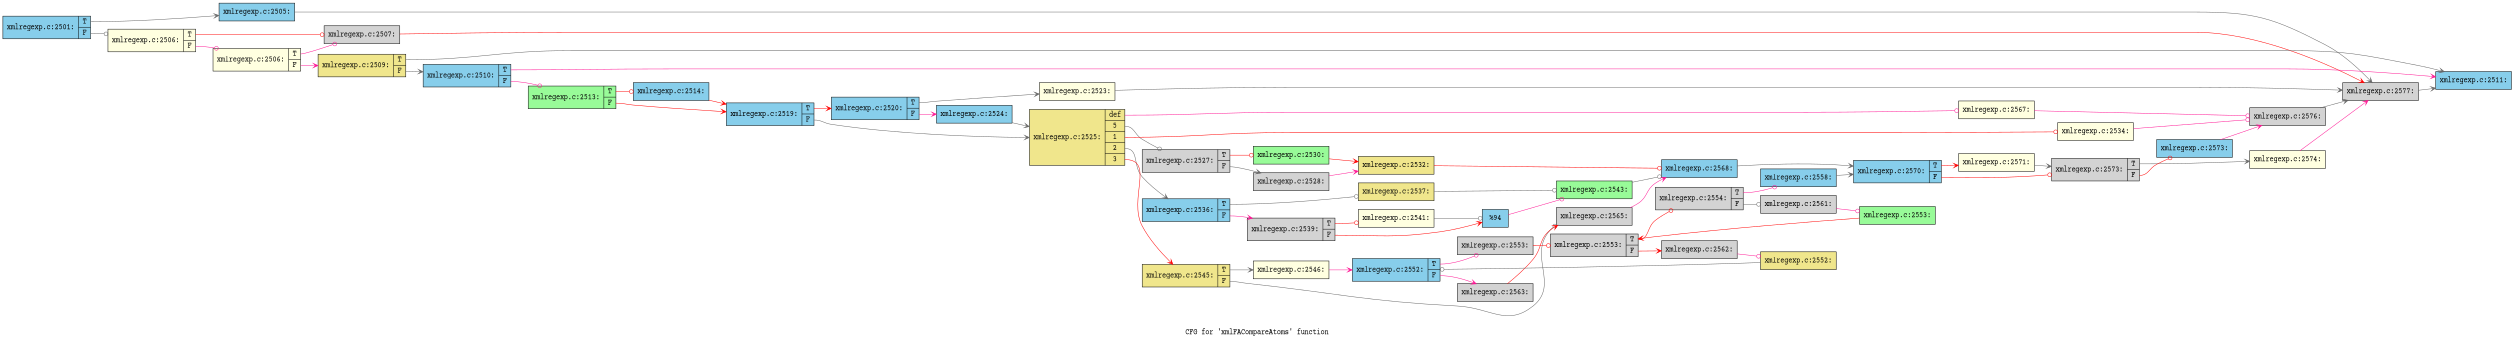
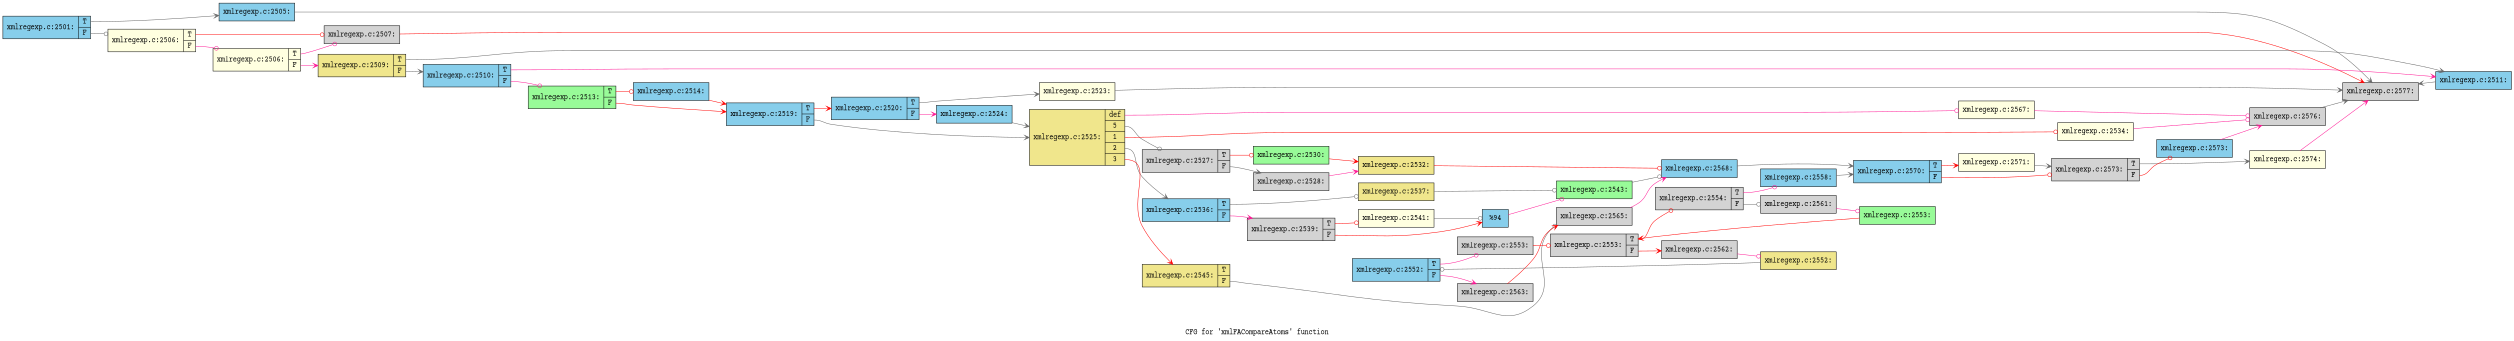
(2425, 90) -> (2430, 82)
(1291, 270) -> none
